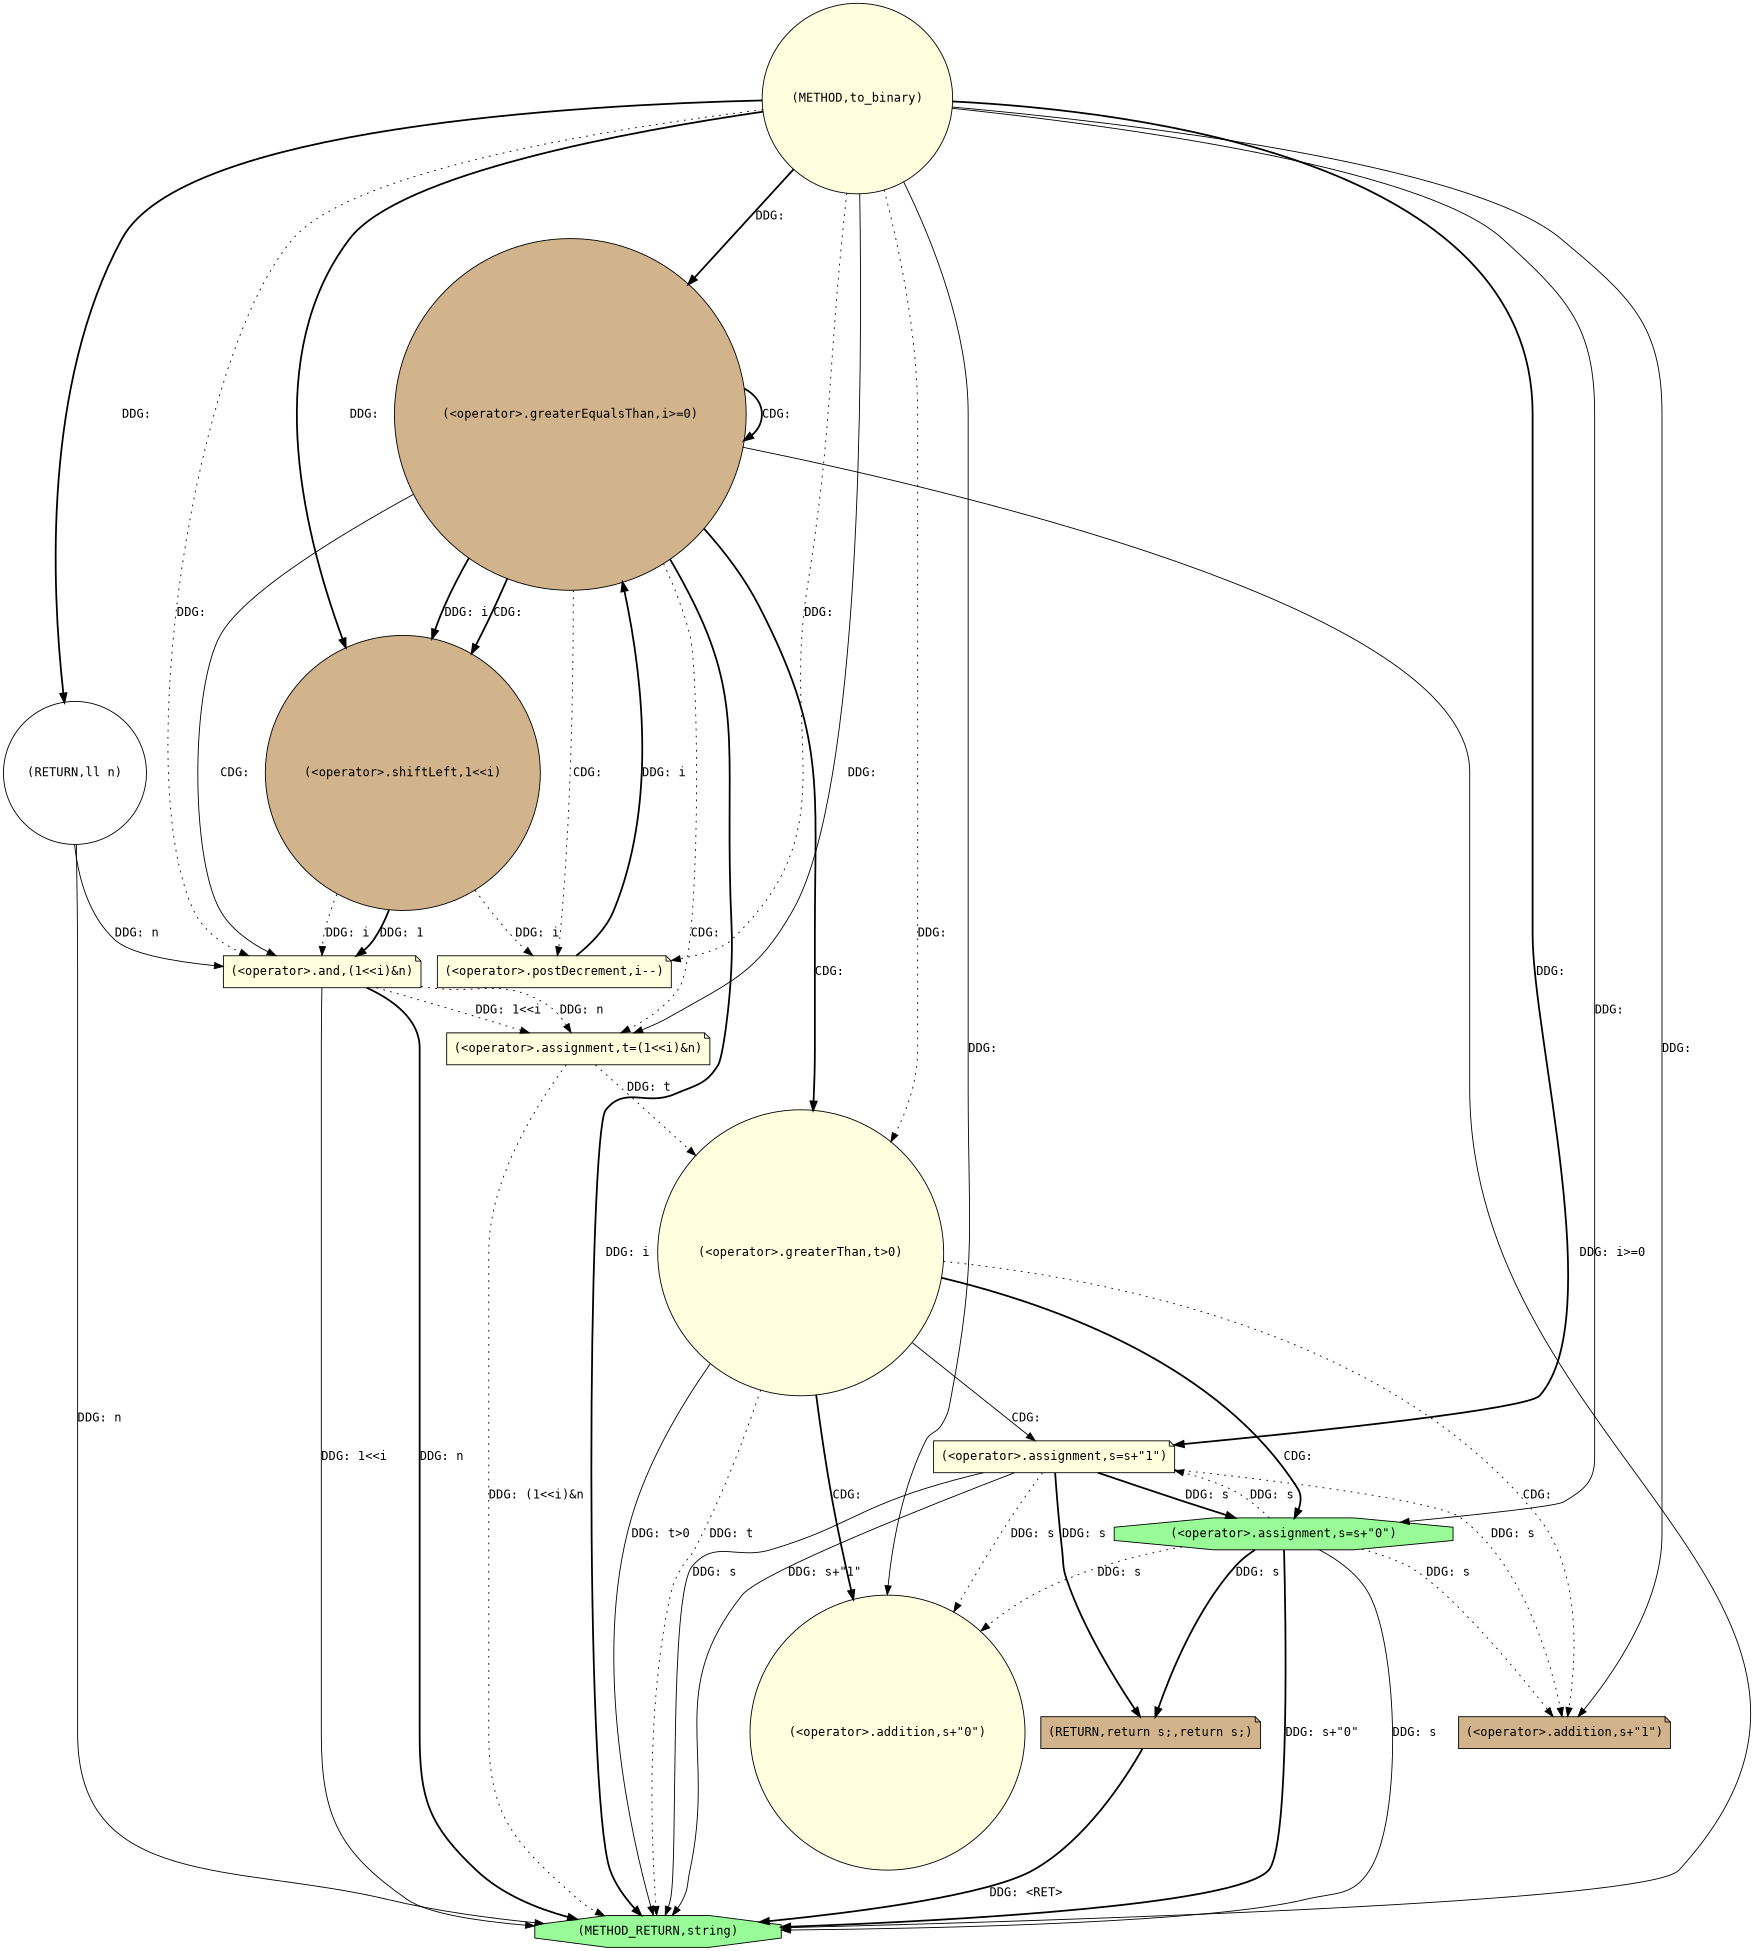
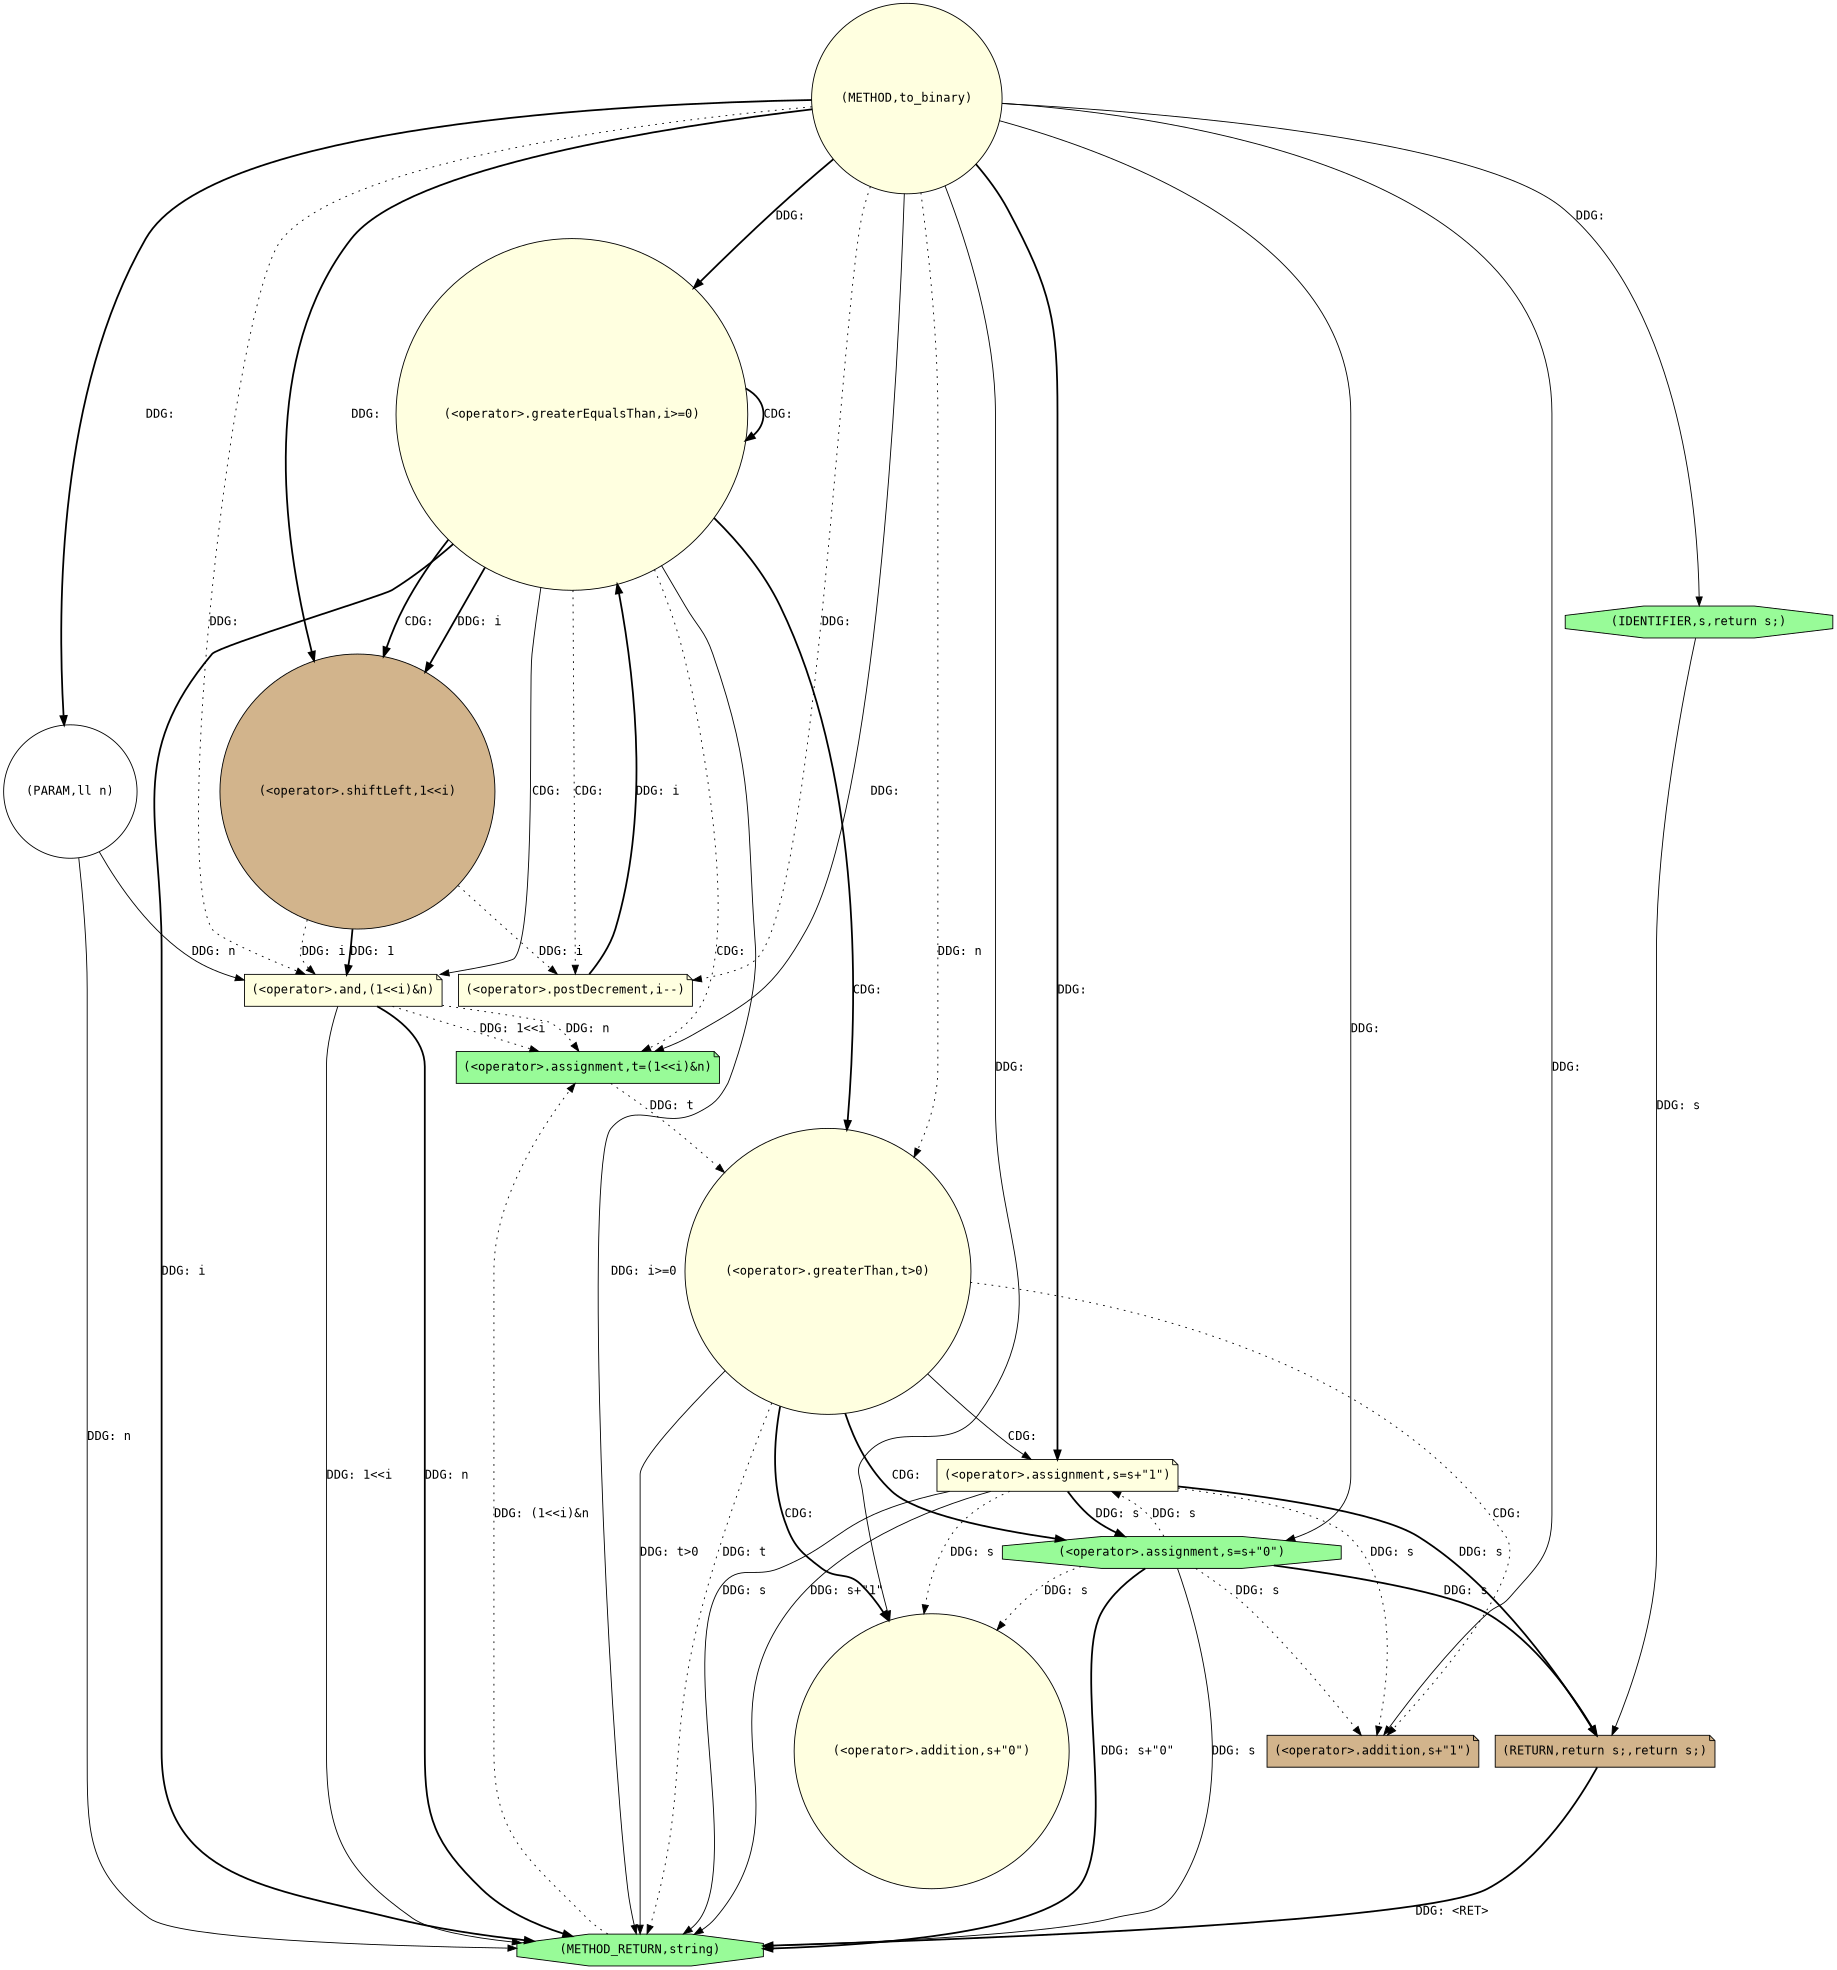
(570, 415) -> (572, 415)
none -> (1699, 622)
(75, 773) -> (70, 792)
(936, 933) -> (960, 952)
(578, 1049) -> (588, 1067)
(489, 1499) -> (494, 1524)
